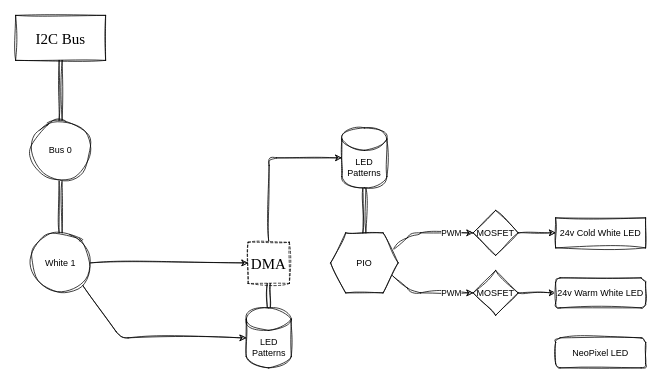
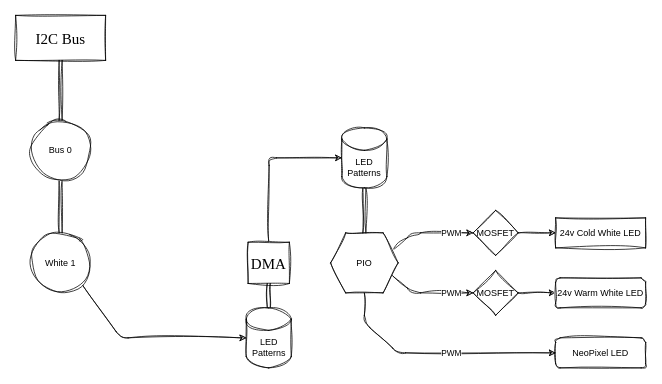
(167, 263) -> none
(269, 263) -> (269, 263)
none -> (442, 353)
